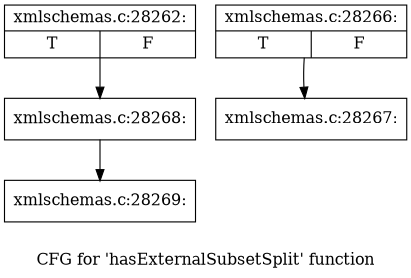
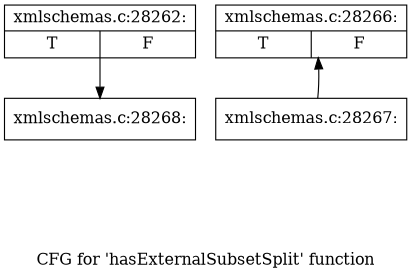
(304, 72) -> (319, 84)
(100, 201) -> none
